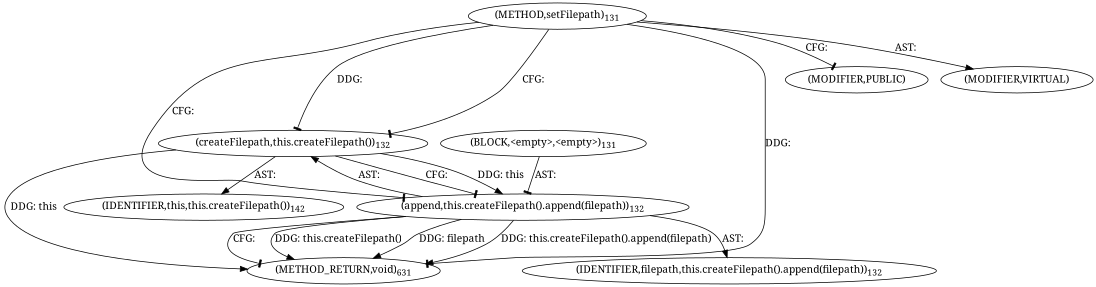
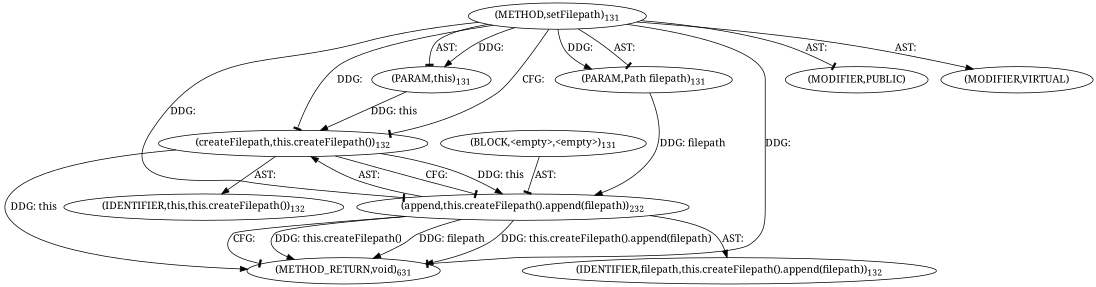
(818, 48) -> (818, 48)
none -> (431, 80)
none -> (644, 80)
(184, 112) -> (184, 112)
(298, 206) -> (298, 206)
(637, 206) -> (637, 206)
